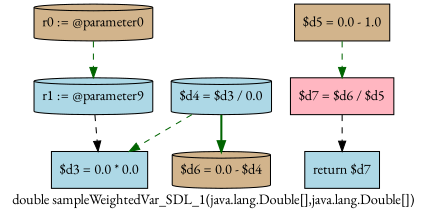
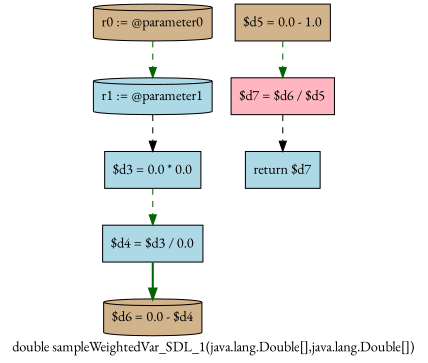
(93, 96) -> (153, 96)
(221, 96) -> (153, 244)
(165, 130) -> (153, 202)
